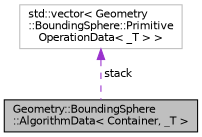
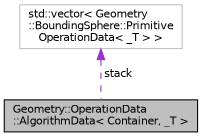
(101, 116) -> (101, 116)
